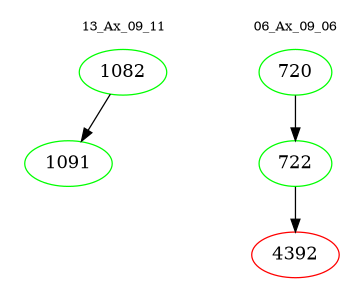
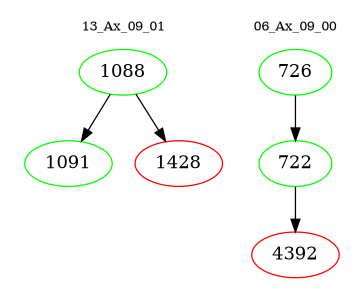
(124, 27) -> (124, 27)
(295, 27) -> (295, 27)
(123, 72) -> (123, 72)
(295, 72) -> (295, 72)
none -> (179, 164)
